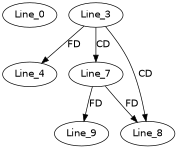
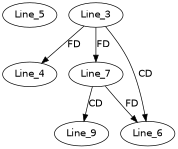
(30, 15) -> (30, 15)
(103, 45) -> (103, 45)
(96, 104) -> (96, 104)
(148, 134) -> (148, 134)
